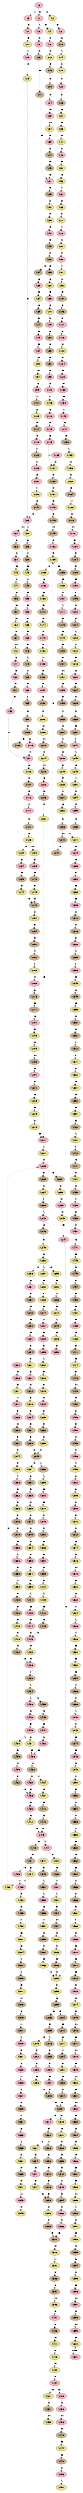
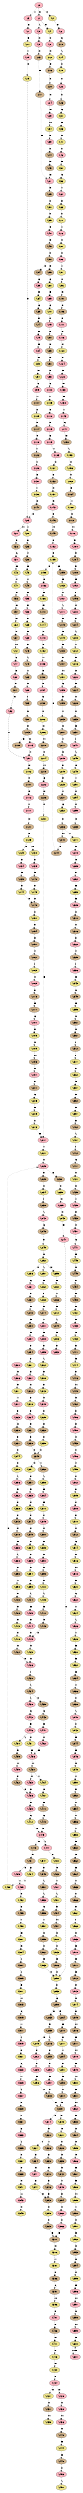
(48, 455) -> (53, 448)
